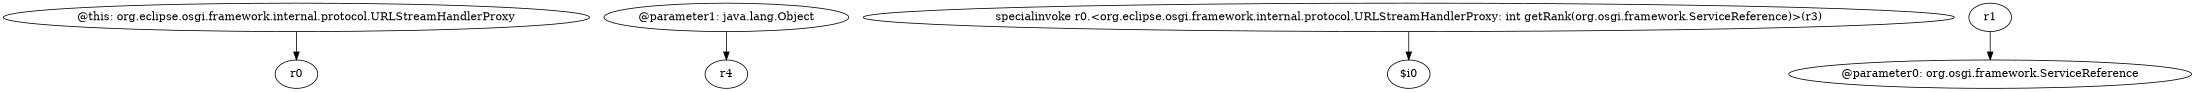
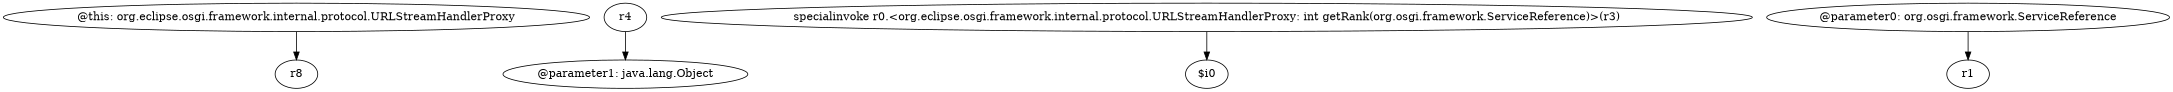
(726, 42) -> (625, 42)
(1990, 42) -> (1968, 42)
(296, 74) -> (296, 74)
